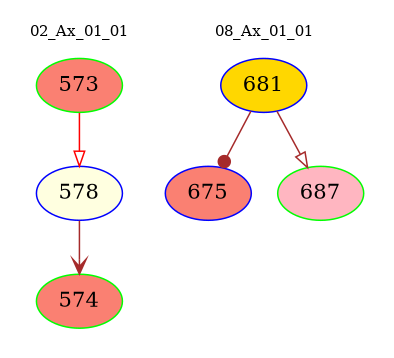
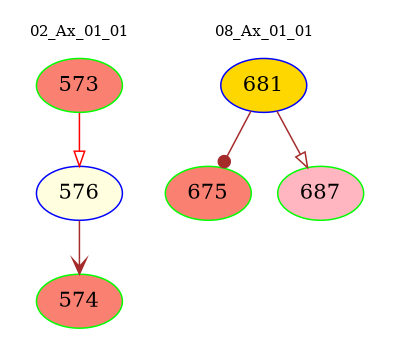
(79, 193) -> (79, 193)
(208, 193) -> (208, 193)
